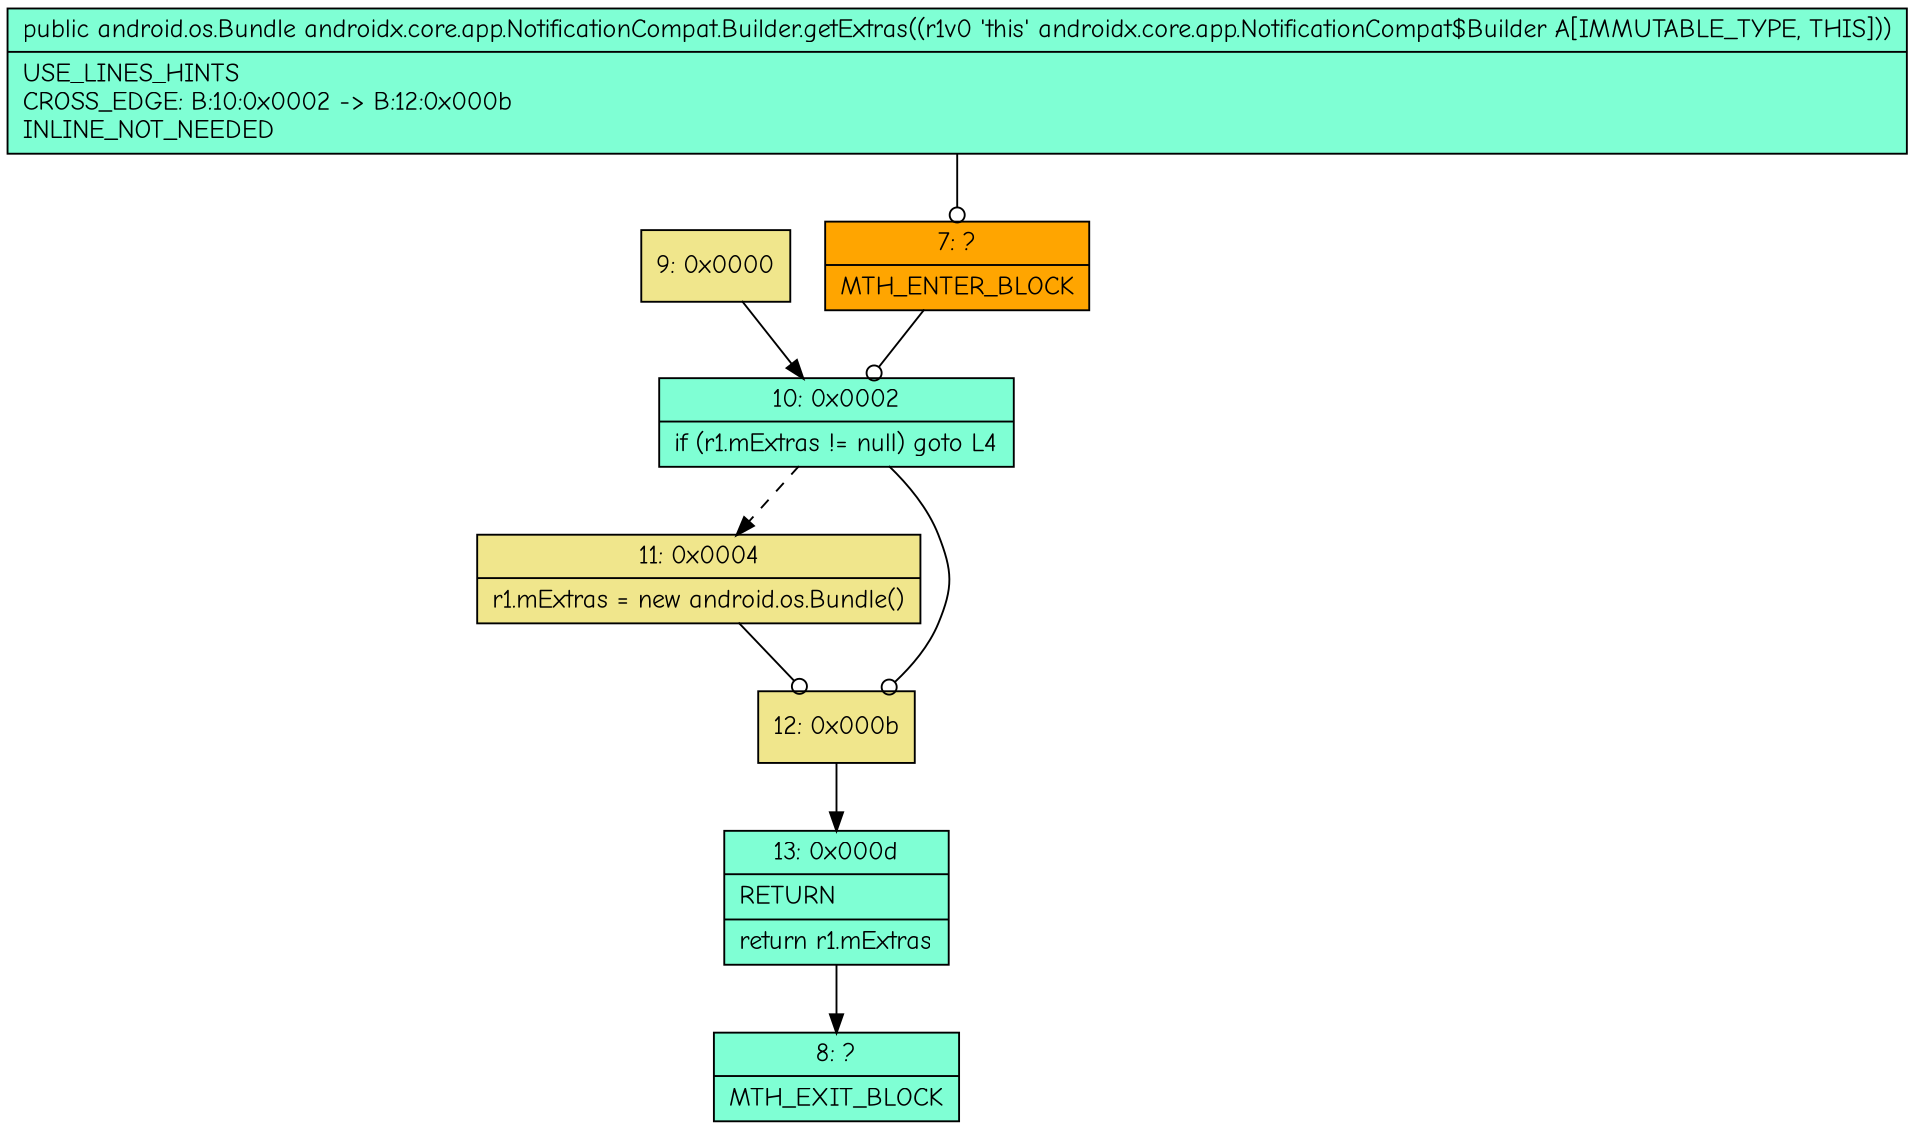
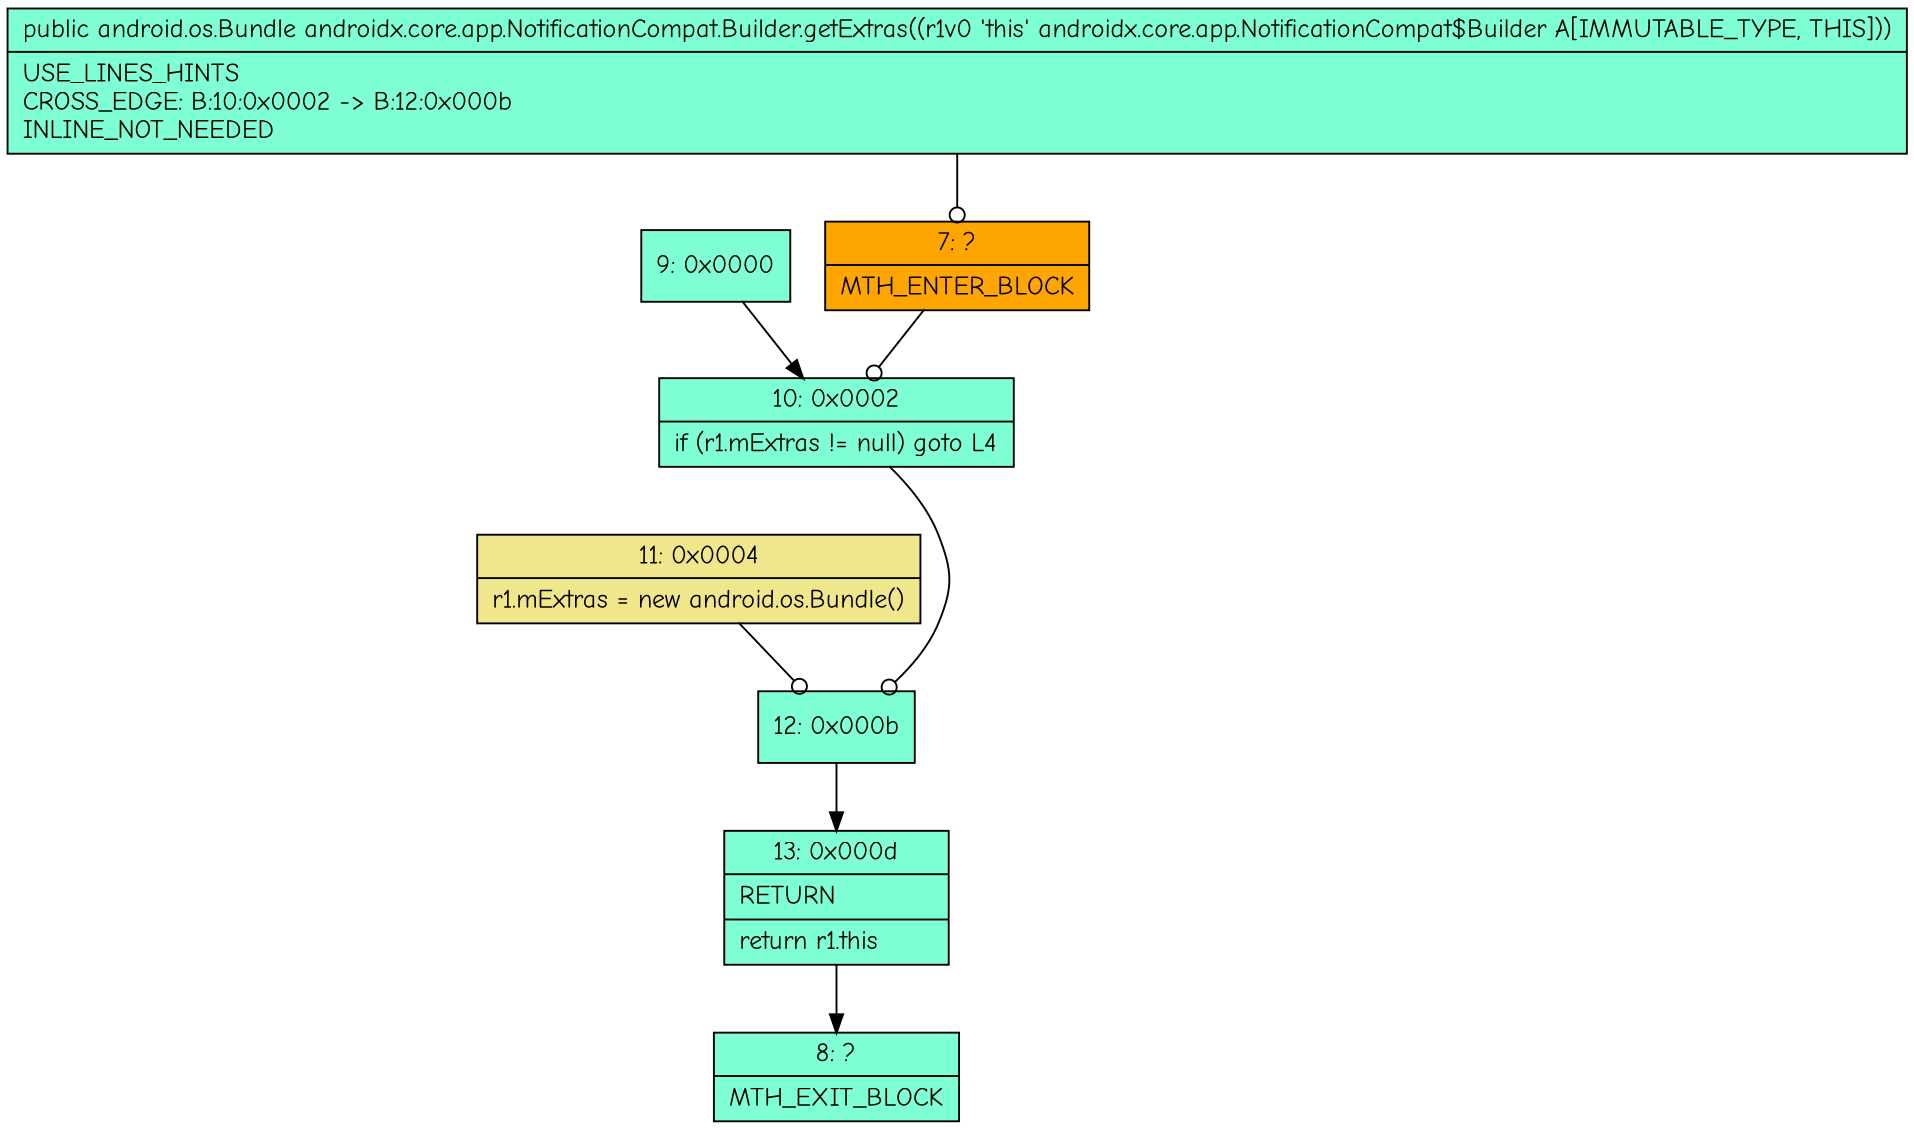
(716, 266) -> (716, 266)
(774, 494) -> none
(836, 727) -> (836, 727)
(836, 941) -> (809, 941)
